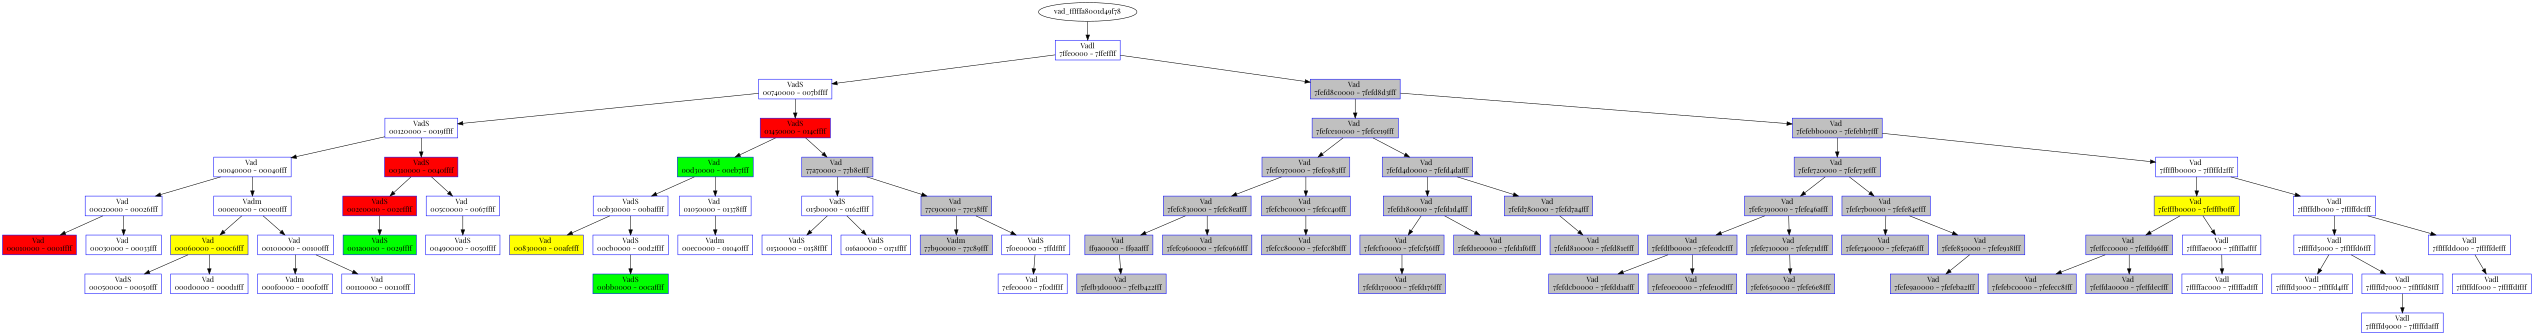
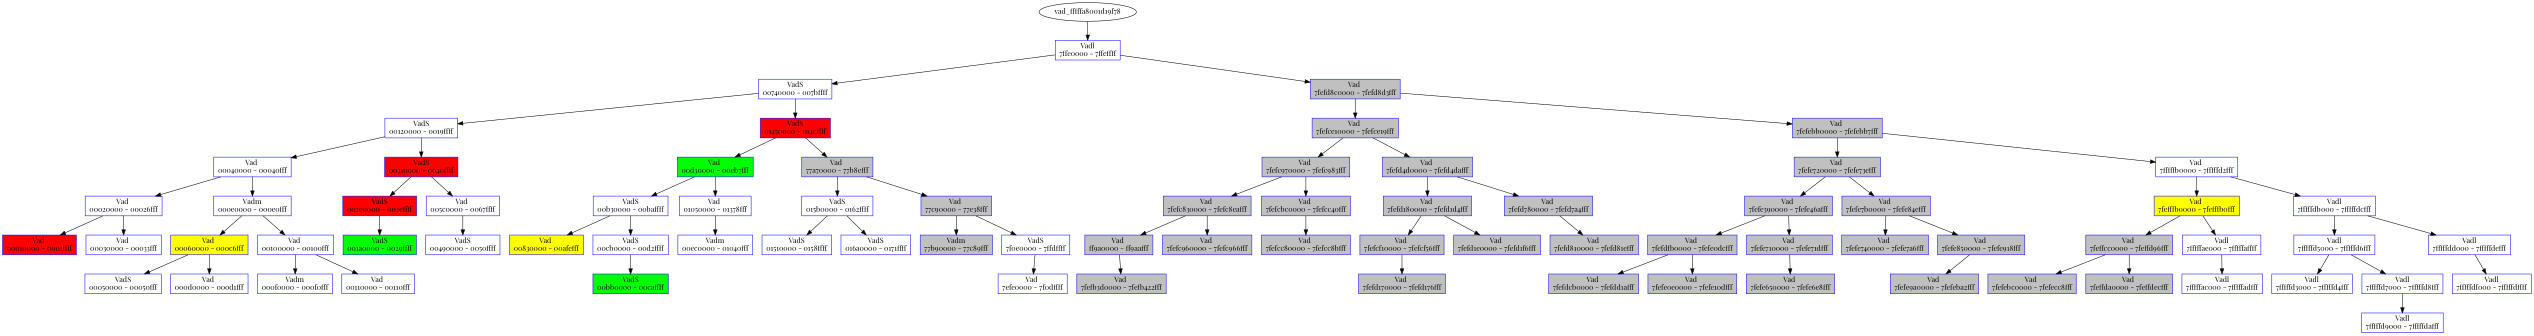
(1088, 12) -> (1088, 12)
